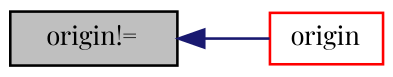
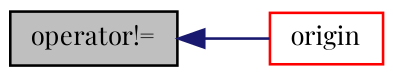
(94, 39) -> (94, 39)
